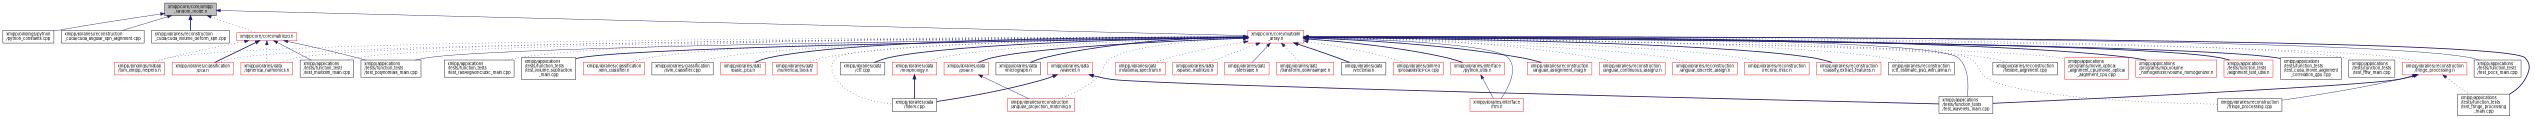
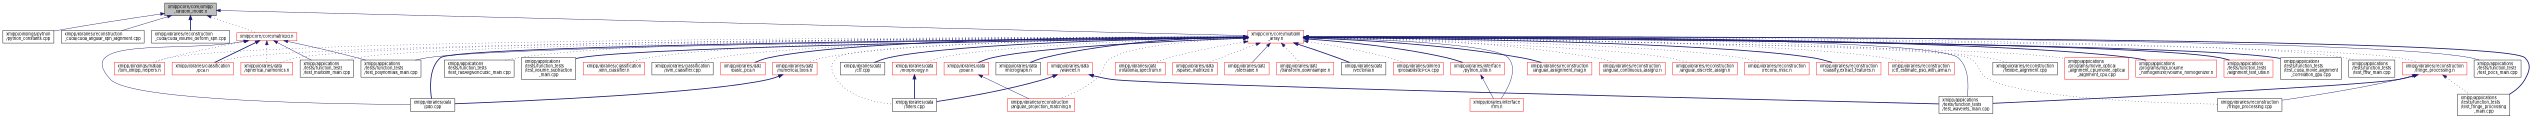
(1921, 69) -> (1921, 69)
none -> (433, 105)
